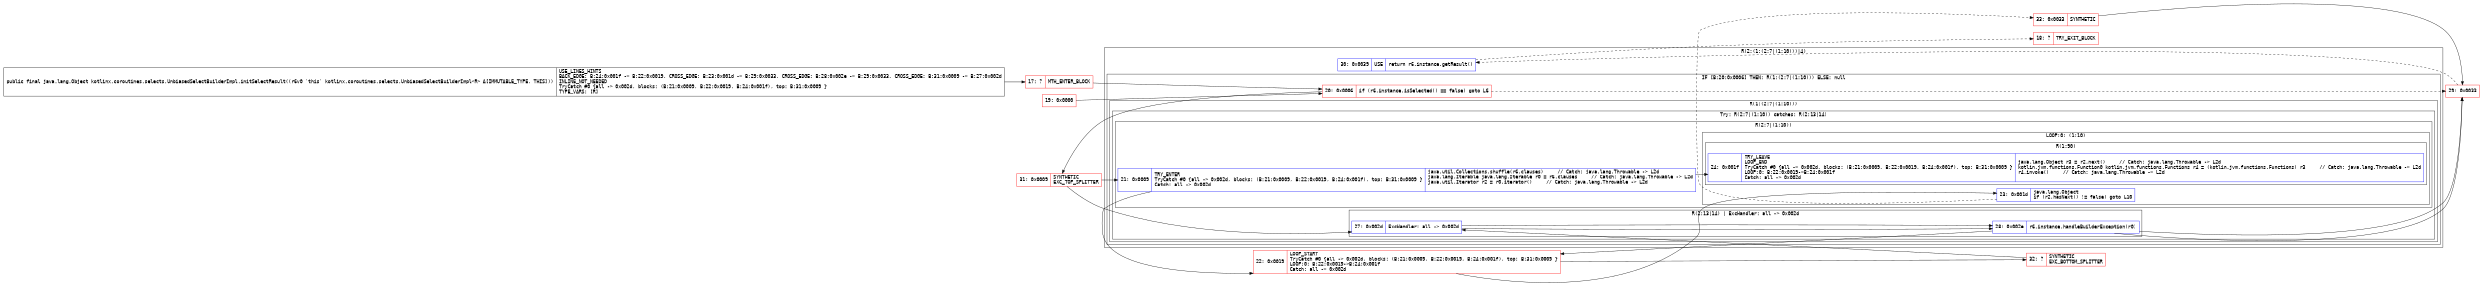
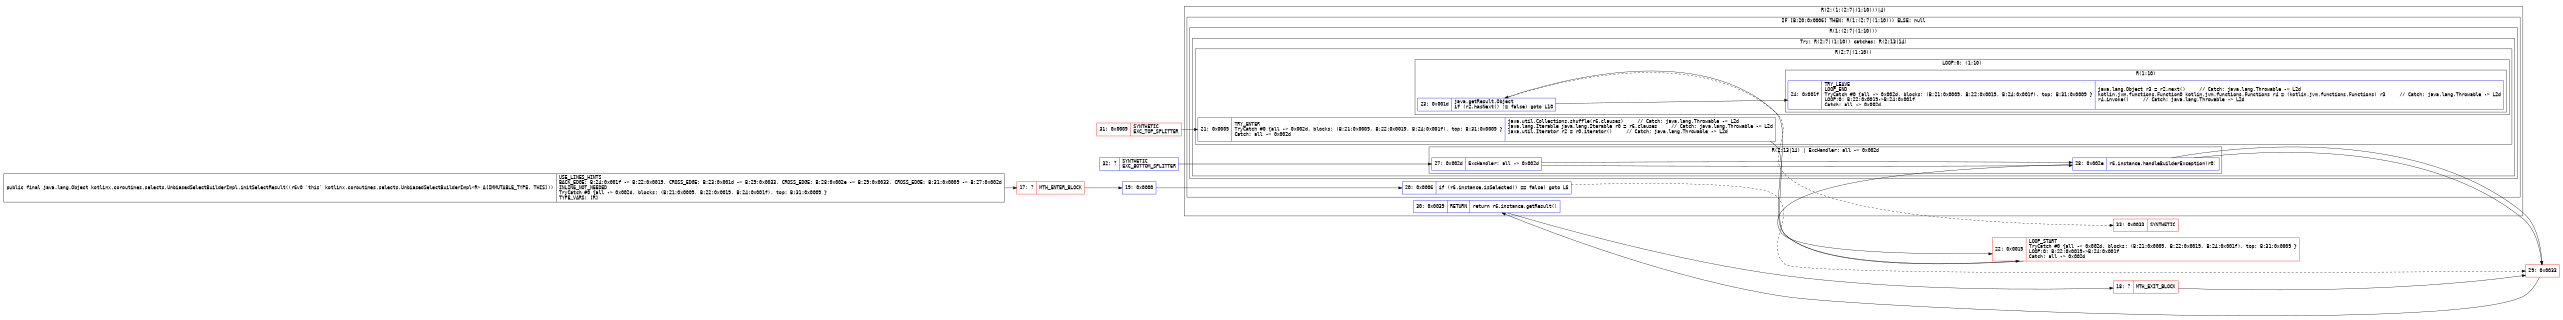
(2301, 4) -> (2351, 289)
(2076, 38) -> (2156, 287)
(1753, 45) -> (1805, 278)
(1972, 52) -> (2021, 311)
(1379, 65) -> (1459, 207)
(1206, 86) -> (1102, 188)
(1407, 91) -> (1487, 188)
(1059, 101) -> (1139, 188)
(1165, 103) -> none
(2066, 147) -> (2146, 74)
(1700, 175) -> (1670, 102)
(2058, 192) -> (1485, 102)
(1203, 229) -> none
(2066, 260) -> (1139, 164)
(1792, 261) -> none
